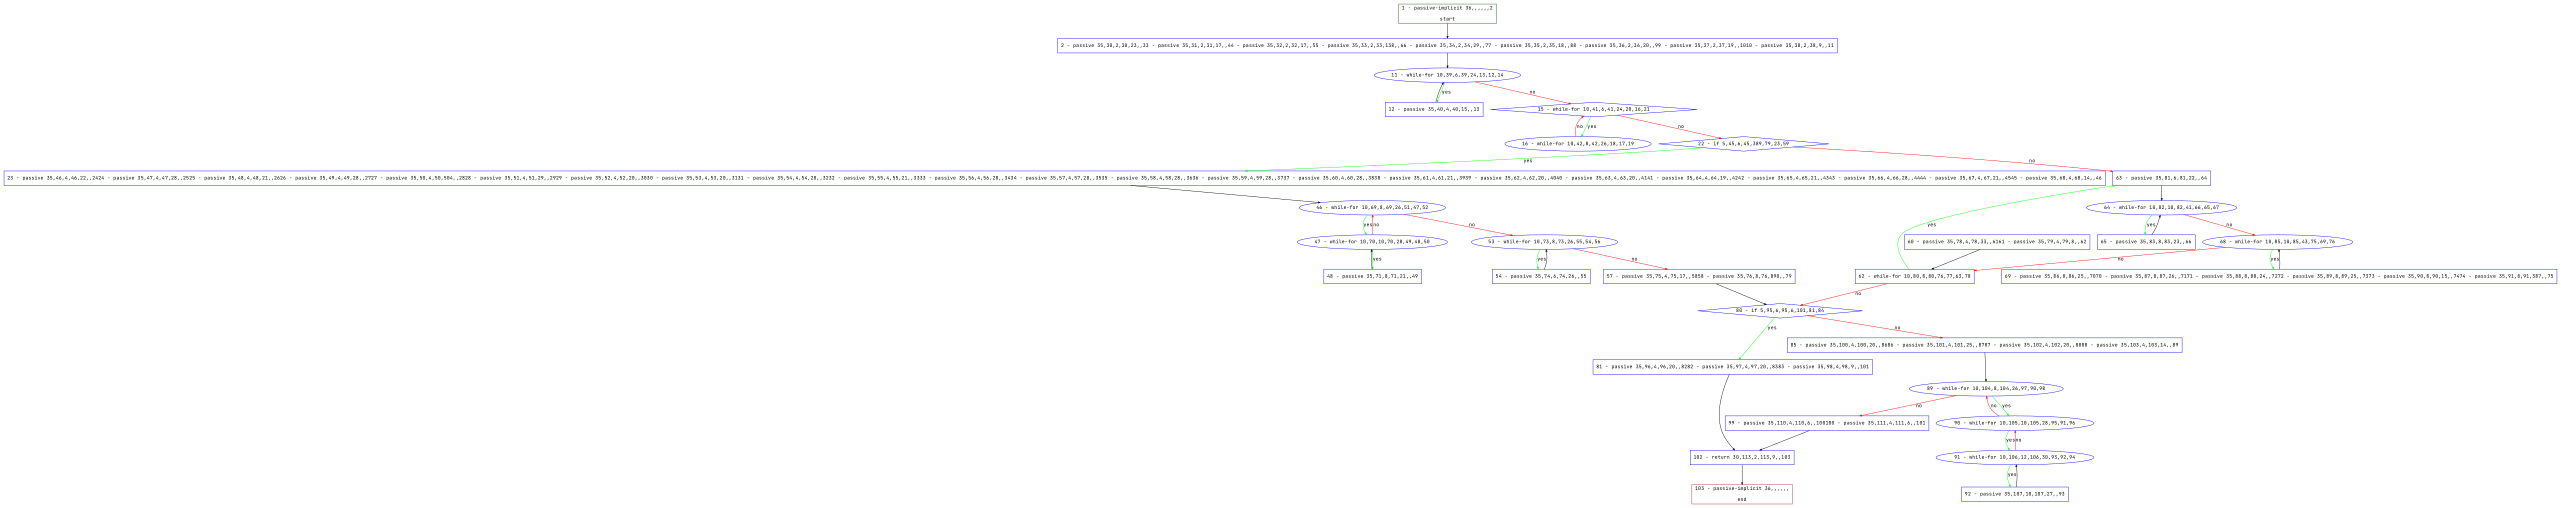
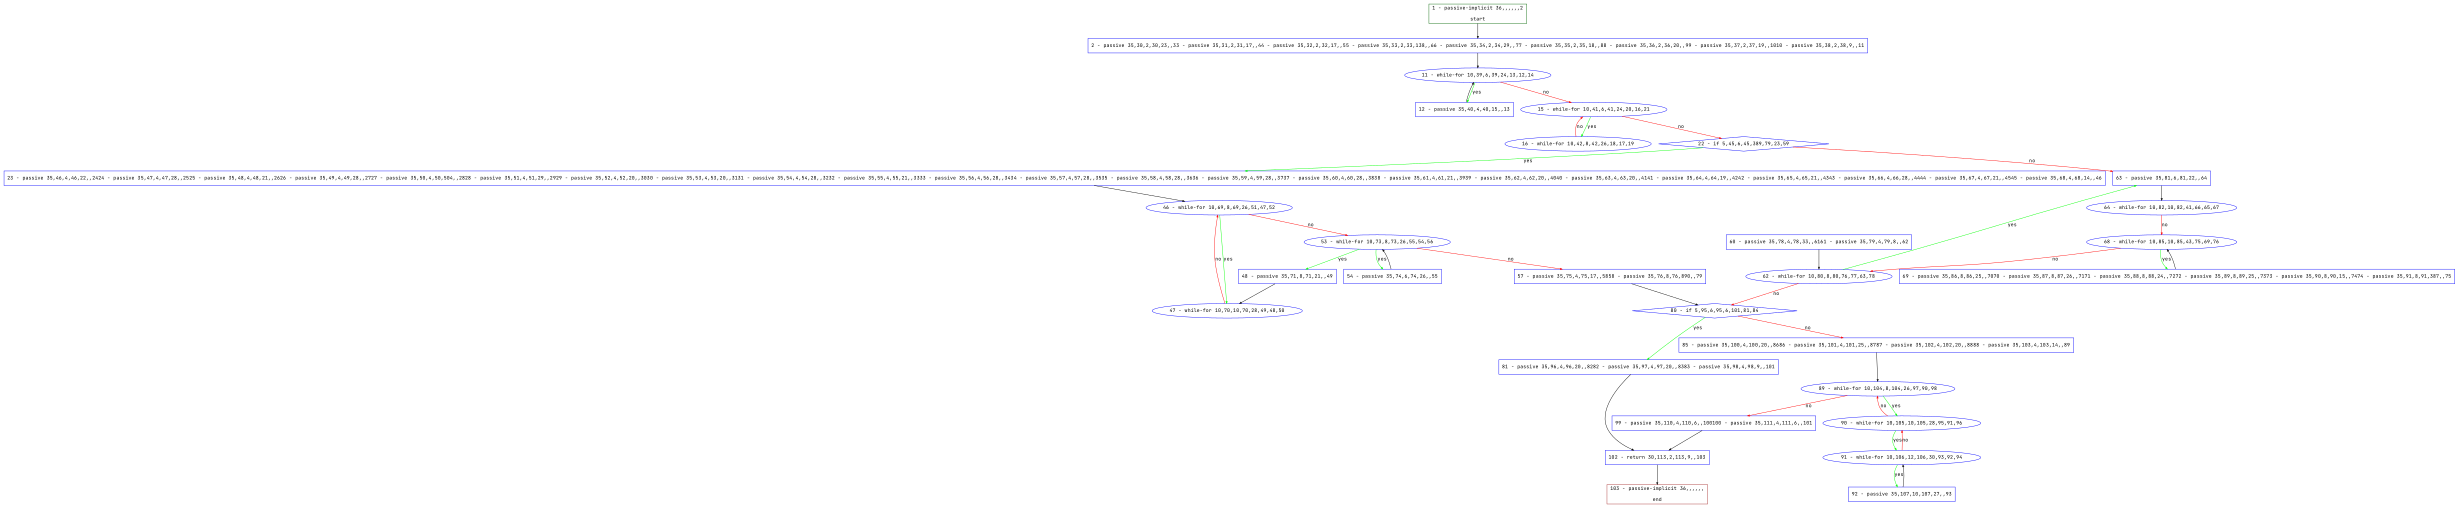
(1594, 110) -> (1594, 110)
(2146, 242) -> none
(1373, 258) -> (1334, 259)
(1915, 276) -> (1819, 276)
